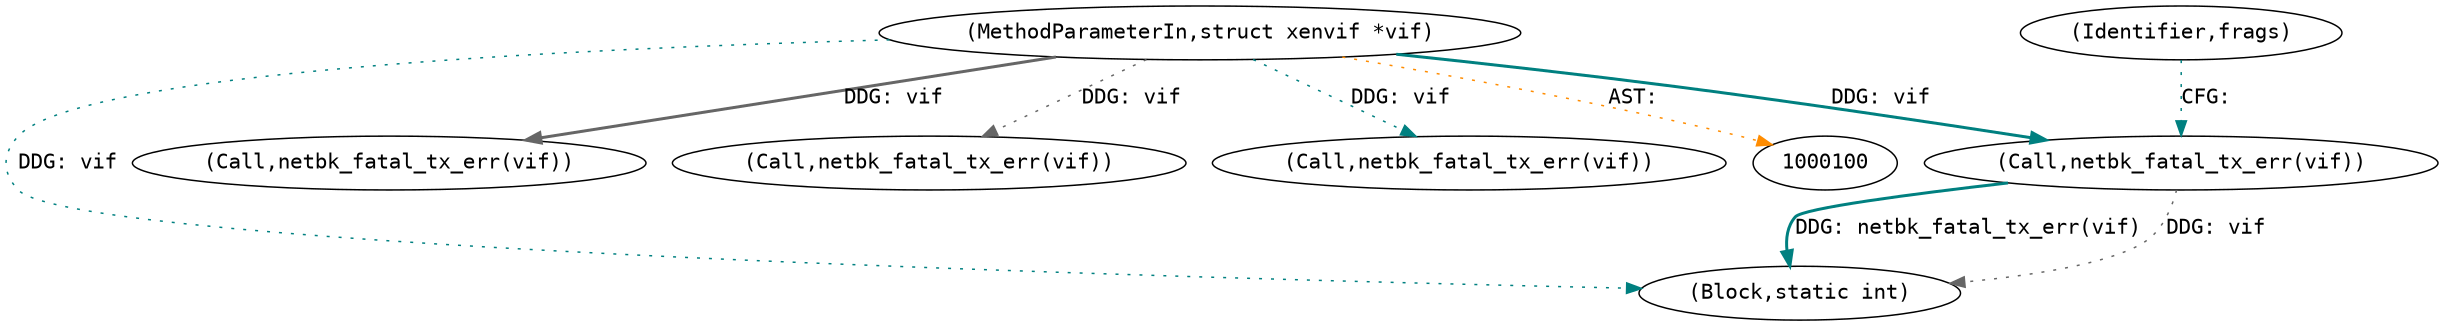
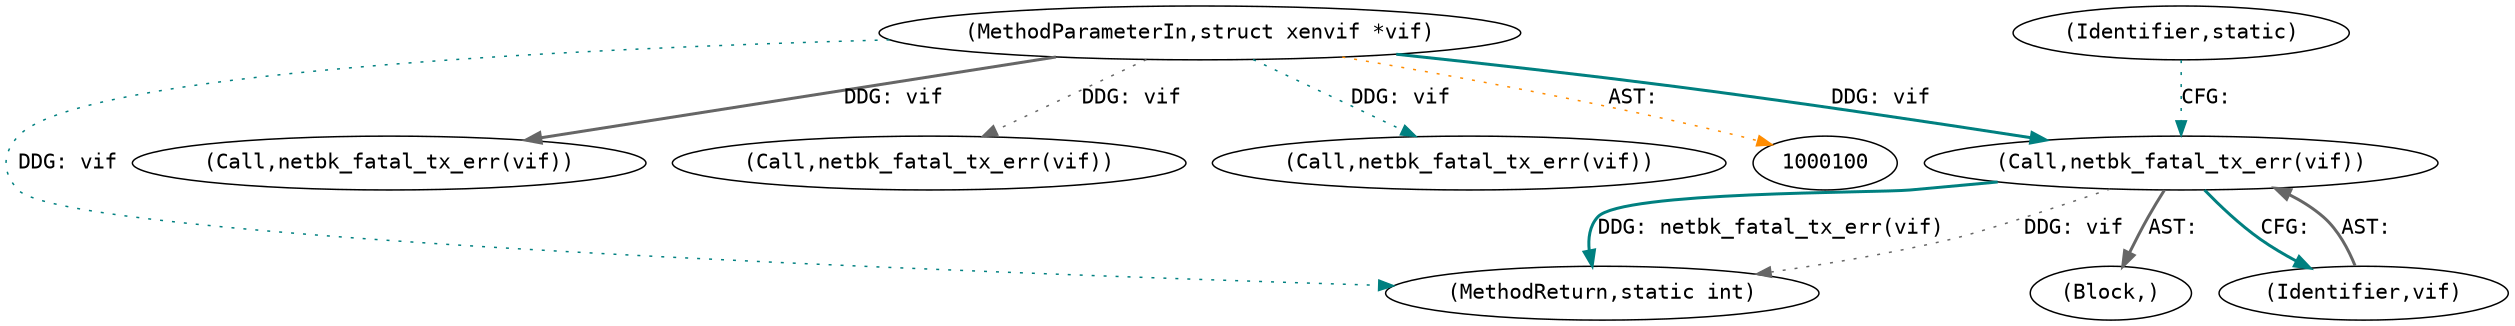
(2181, 33) -> (2181, 33)
(1800, 293) -> (1602, 293)
none -> (2111, 293)
none -> (2364, 293)
